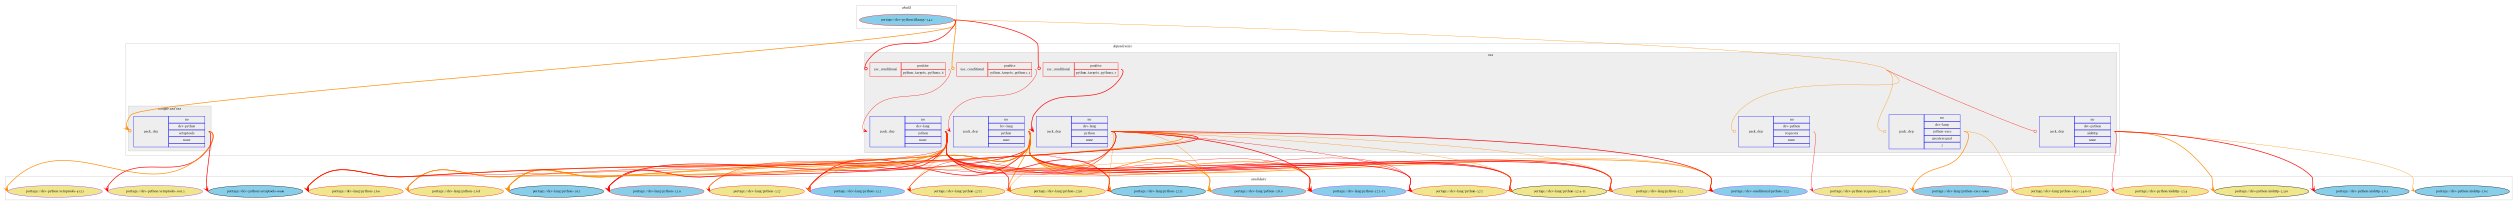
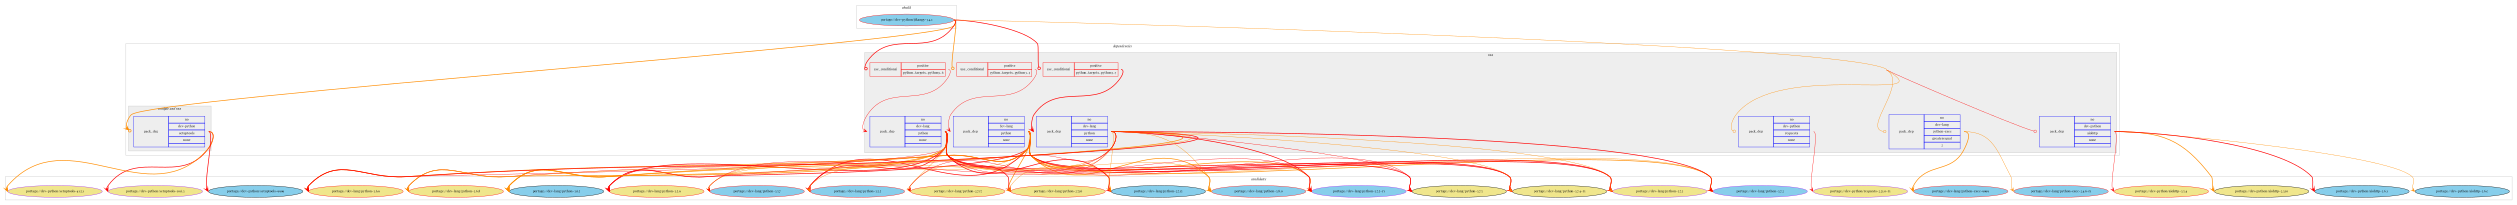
(657, 191) -> (657, 191)
(757, 191) -> (757, 191)
(857, 191) -> (857, 191)
(1459, 191) -> (1459, 191)
(1760, 191) -> (1760, 191)
(2061, 191) -> (2061, 191)
